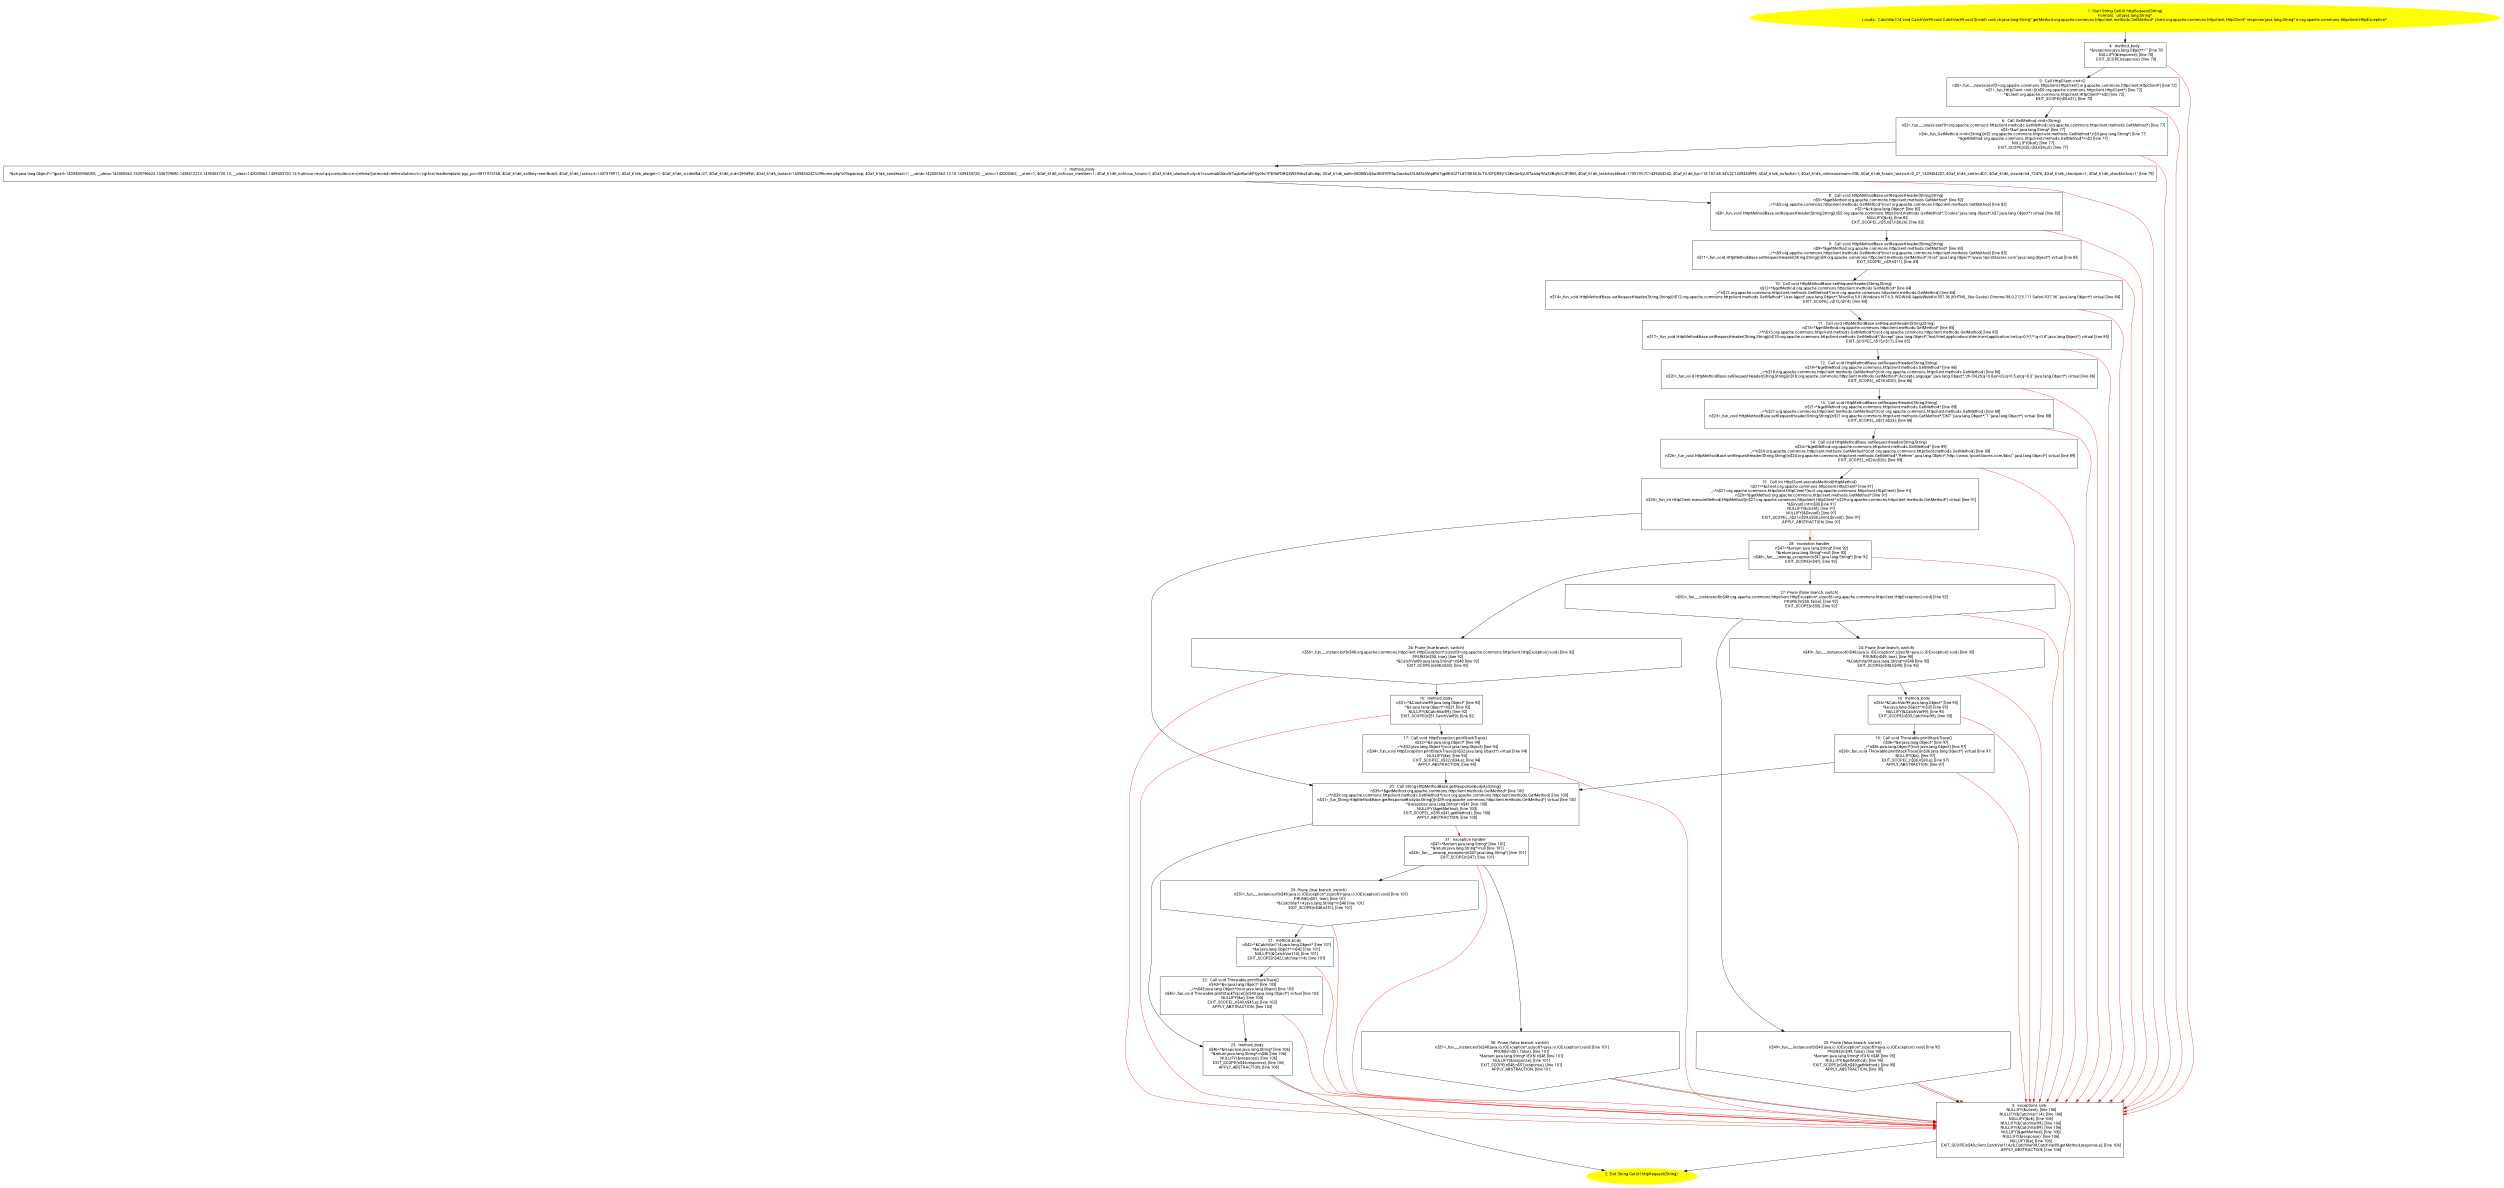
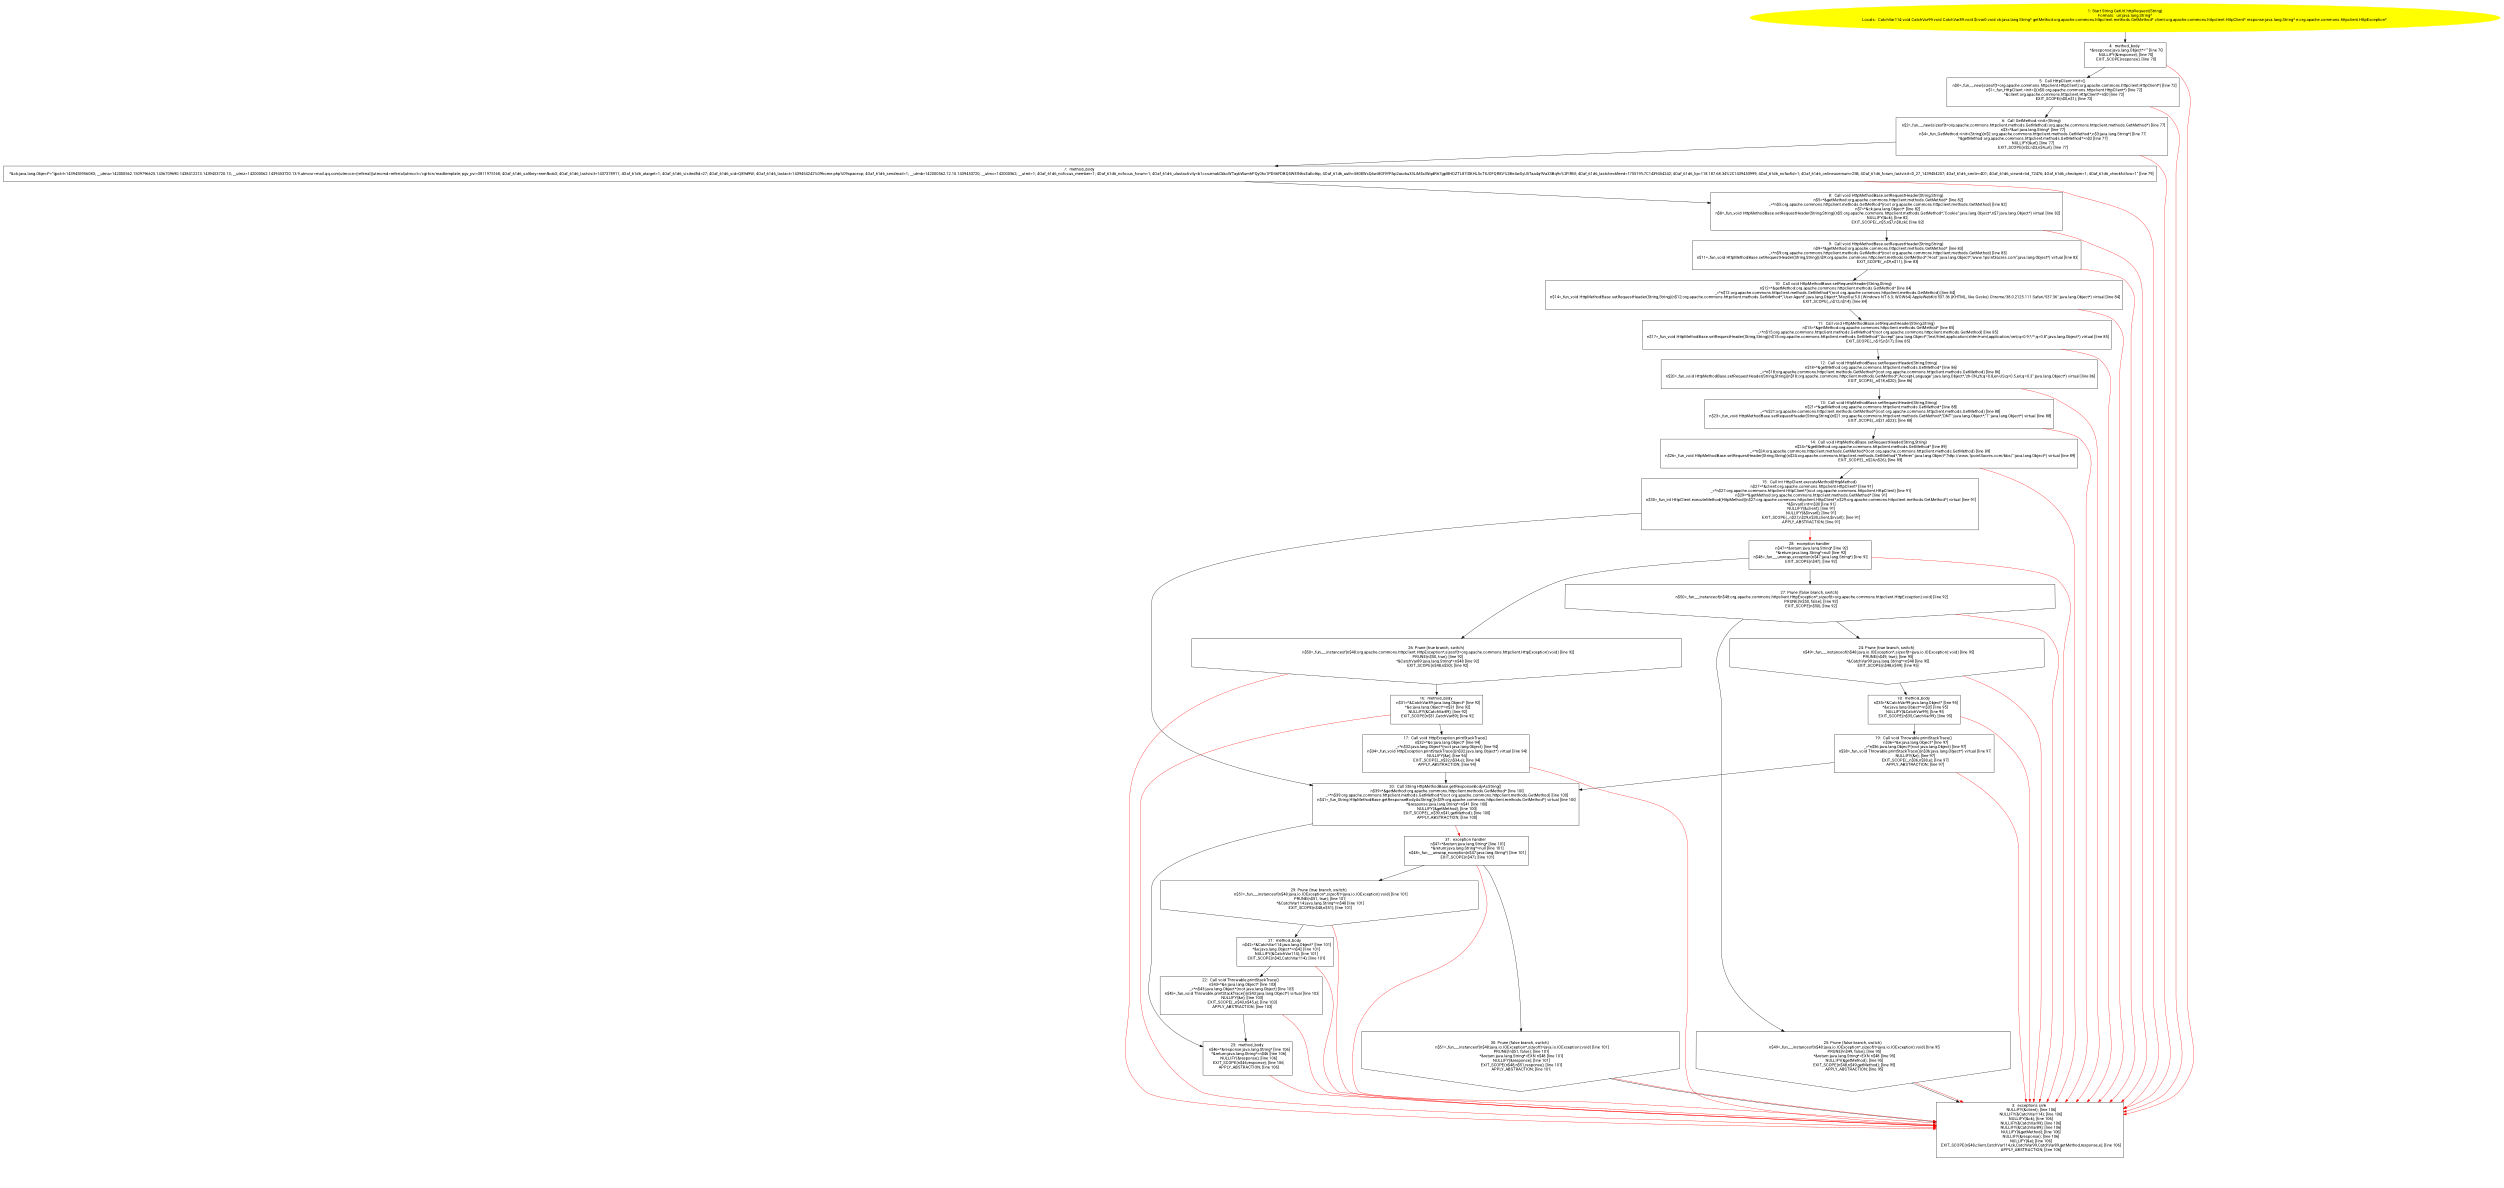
(1642, 1176) -> none
